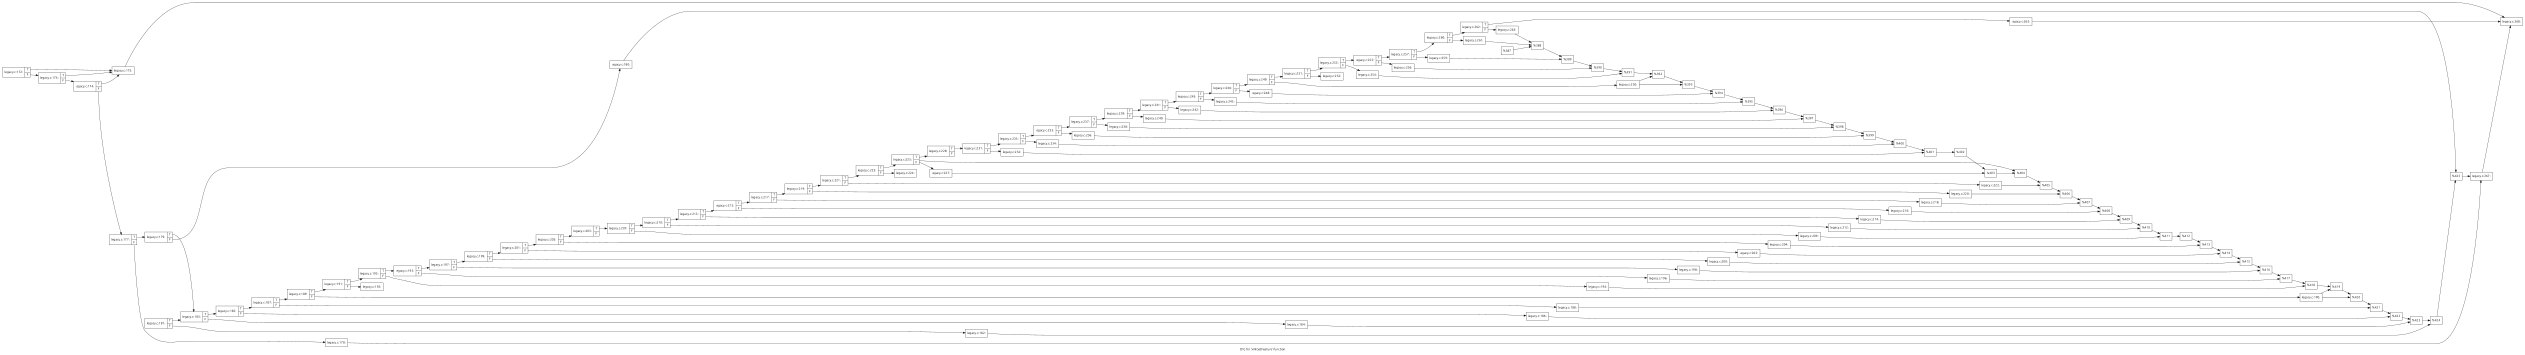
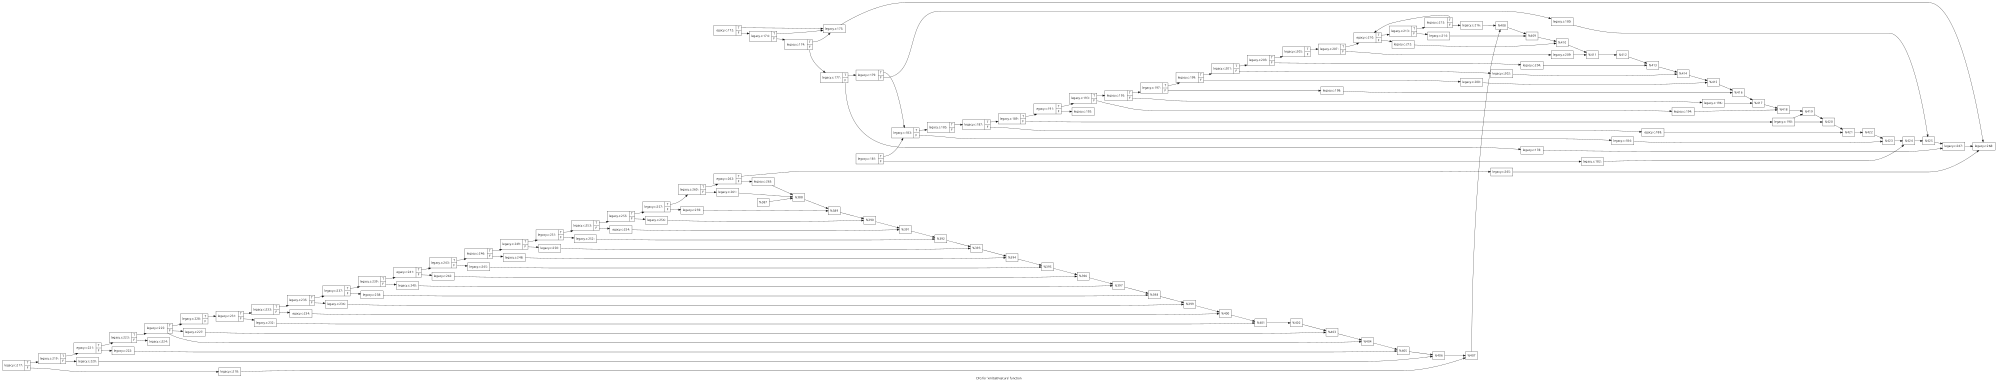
(1645, 79) -> (764, 240)
(744, 203) -> (1412, 19)
(1537, 316) -> none
